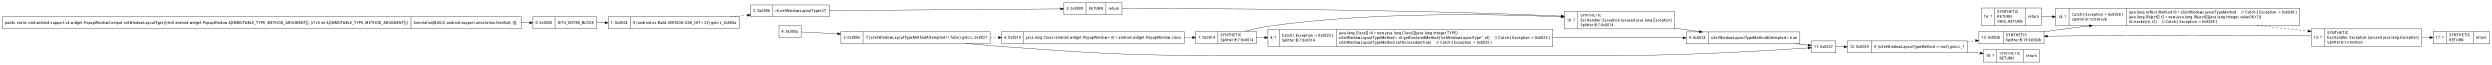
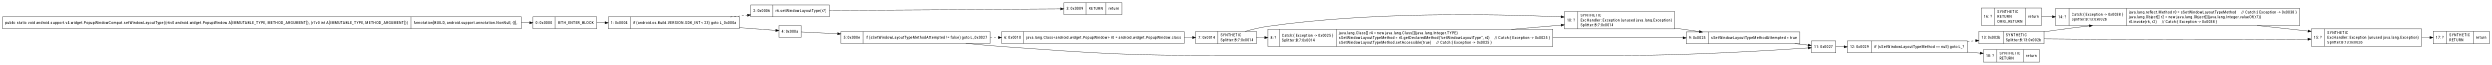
(1342, 10) -> (1536, 27)
(2283, 28) -> (2283, 28)
none -> (757, 29)
(2179, 35) -> (2176, 40)
